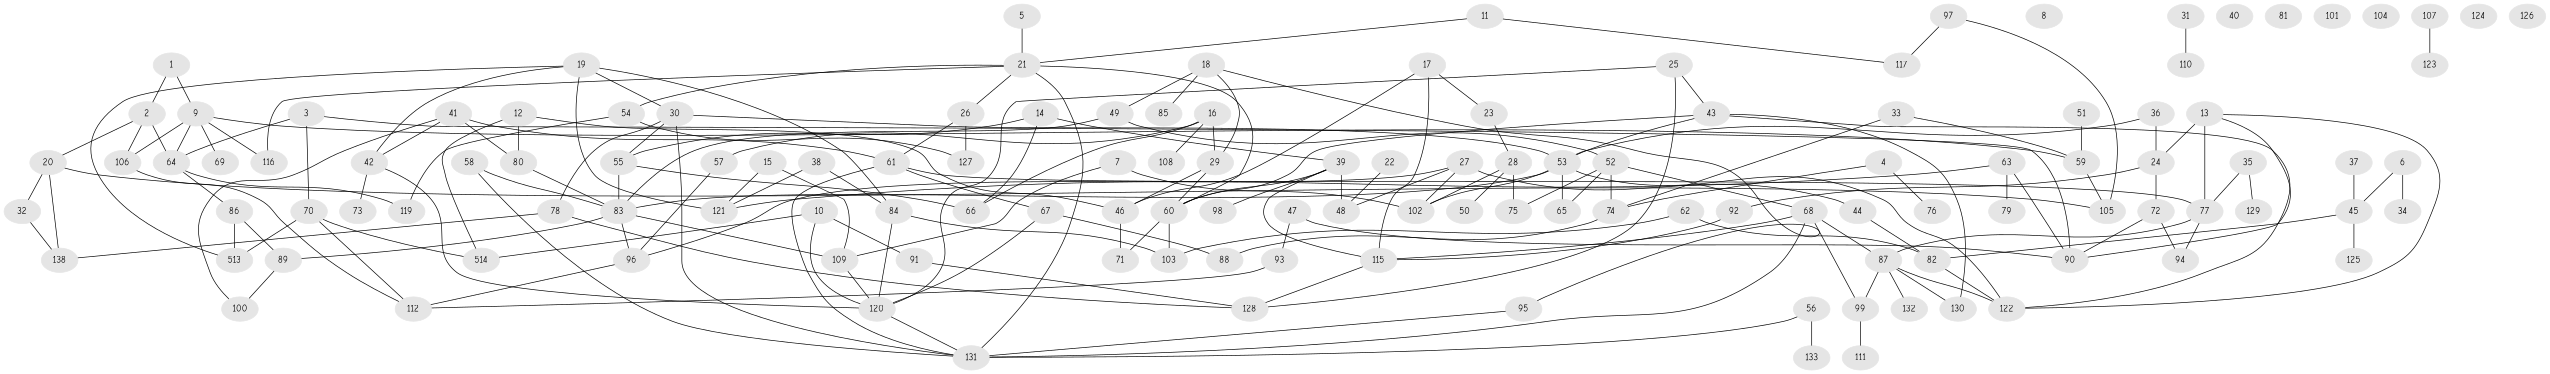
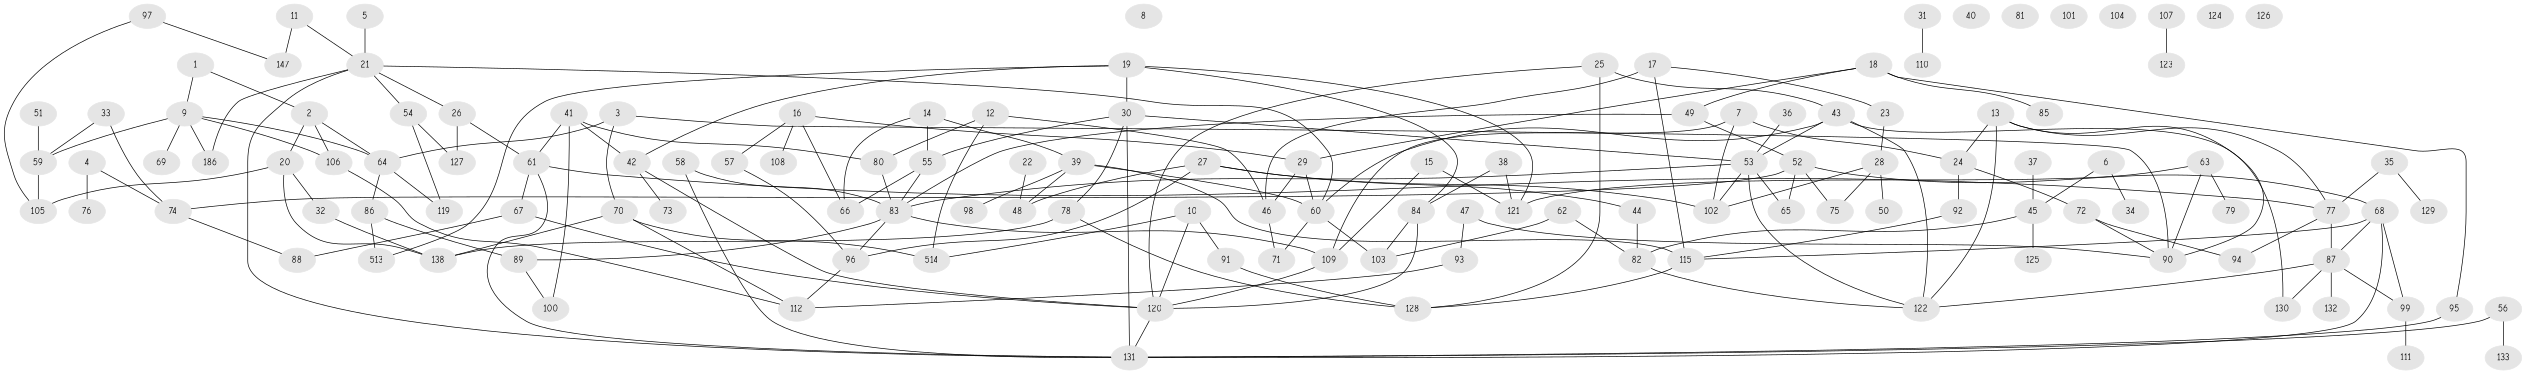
(1902, 65) -> (283, 65)
(2156, 138) -> (1847, 142)
(269, 163) -> (210, 163)
(274, 234) -> (544, 232)
